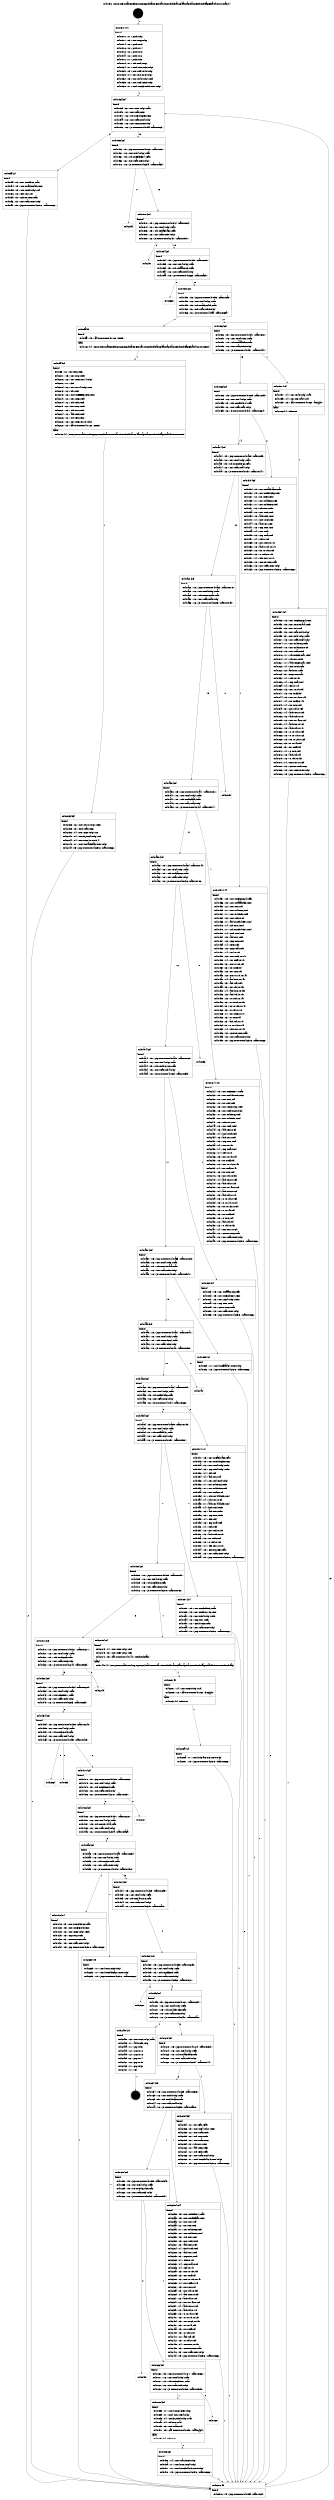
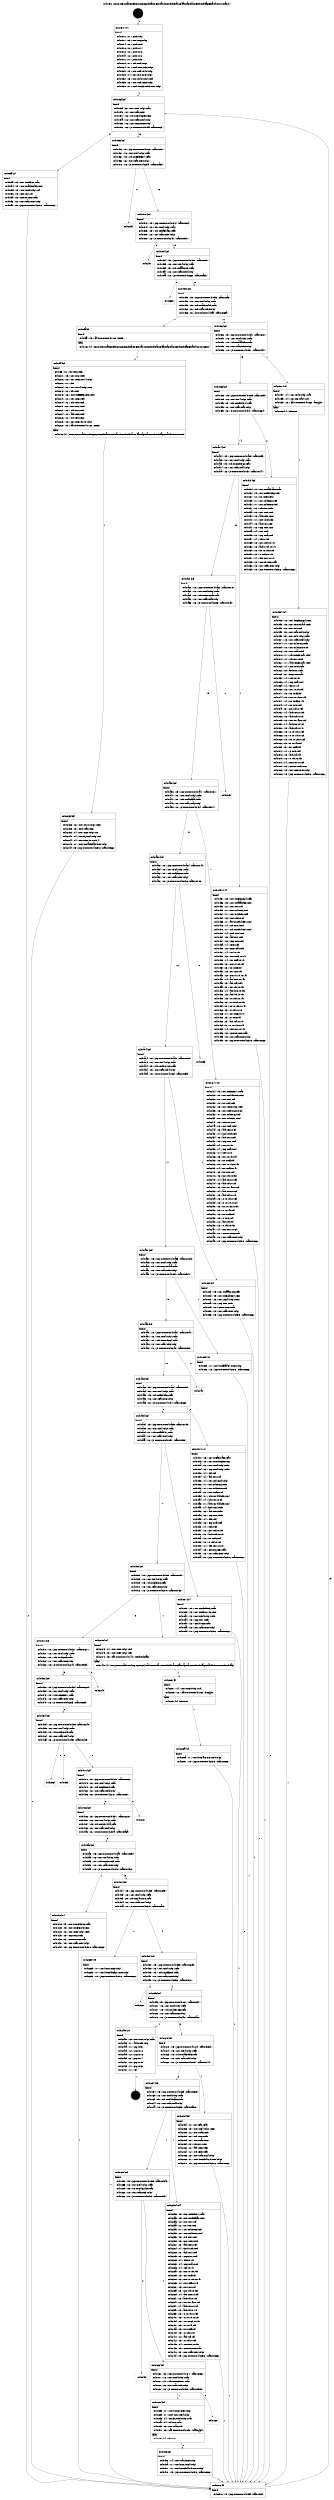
(109, 1914) -> (124, 1933)
